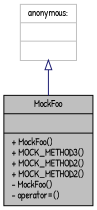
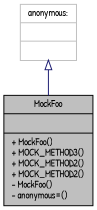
(36, 196) -> (40, 196)
